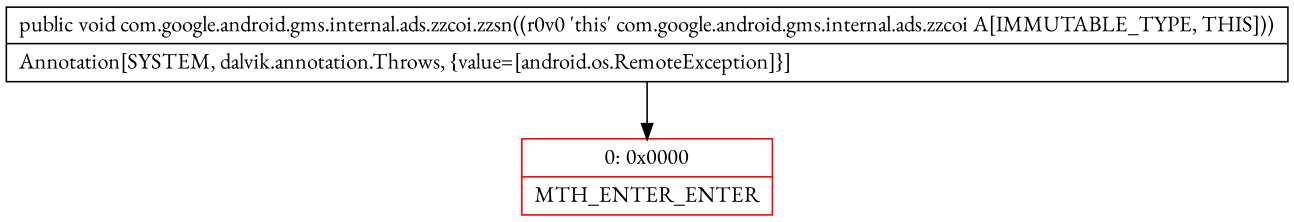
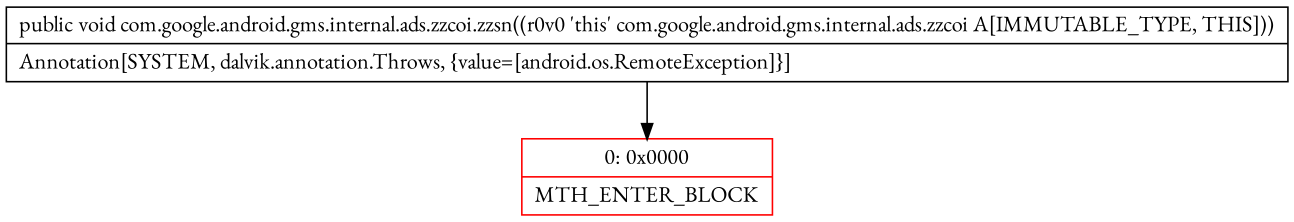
(647, 195) -> (647, 195)
